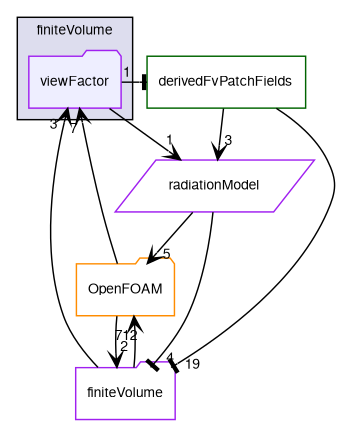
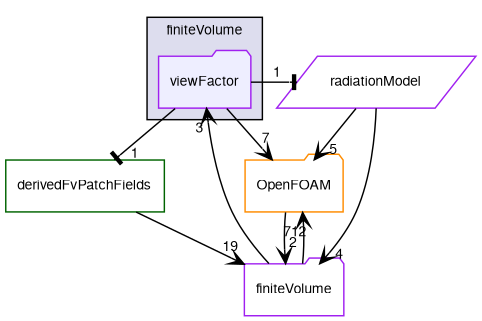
(221, 127) -> none
(139, 130) -> (272, 82)
(98, 194) -> (245, 129)
(305, 250) -> (184, 235)
(197, 292) -> (365, 185)
